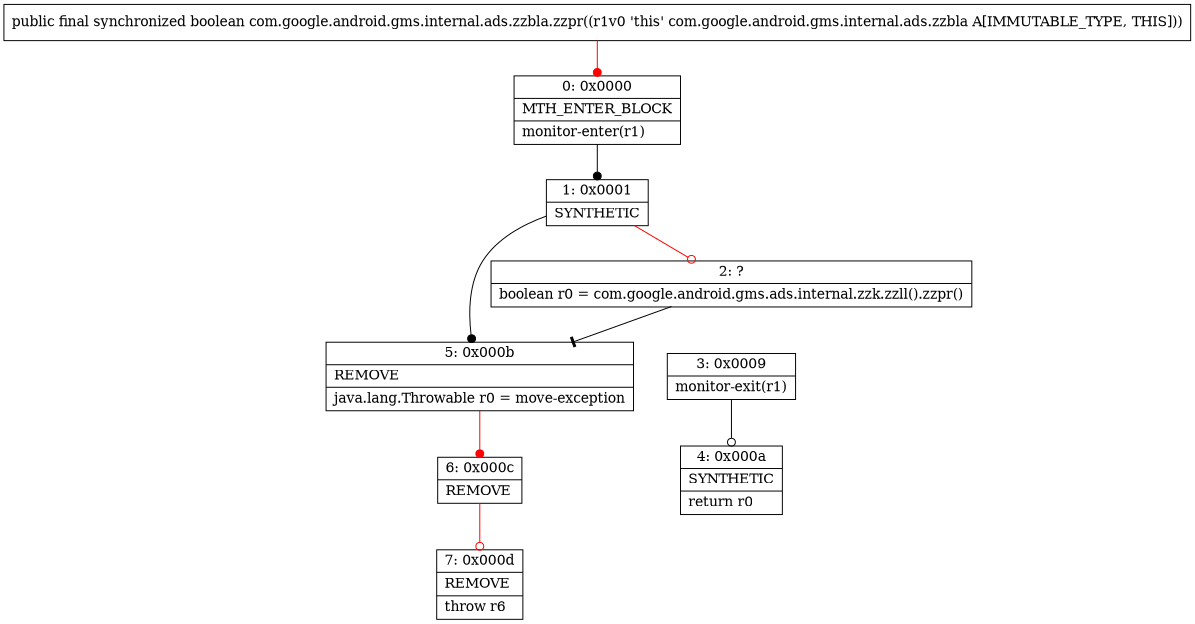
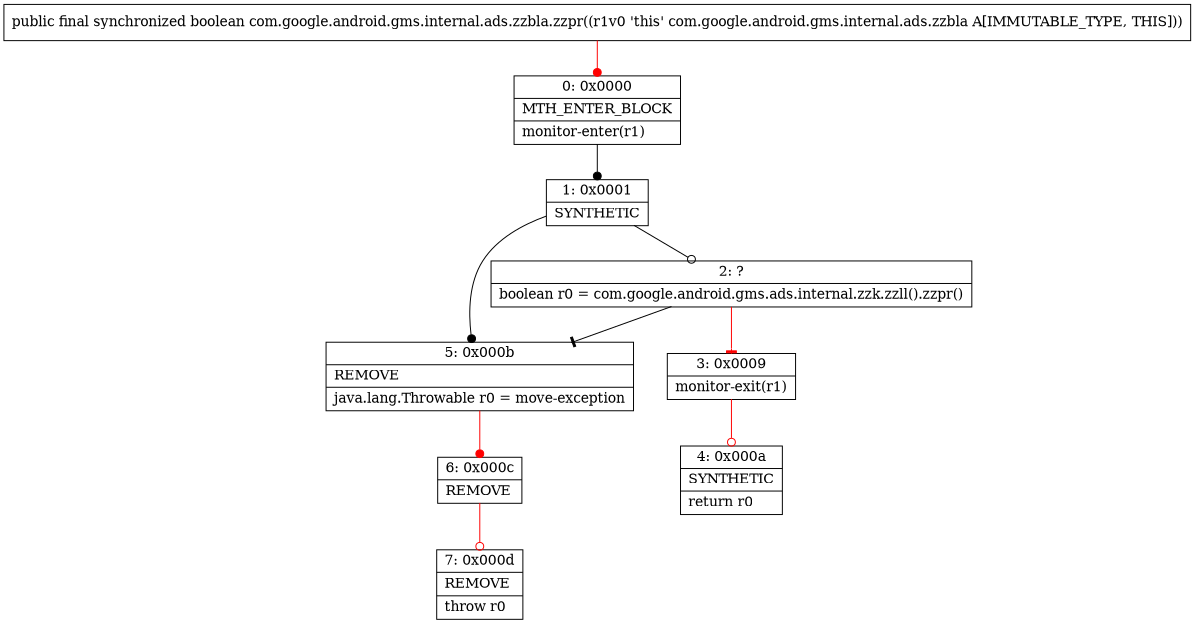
(661, 241) -> (661, 241)
none -> (731, 328)
(731, 419) -> (731, 419)
(475, 607) -> (475, 607)
